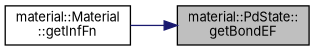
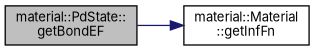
(147, 25) -> (154, 25)
